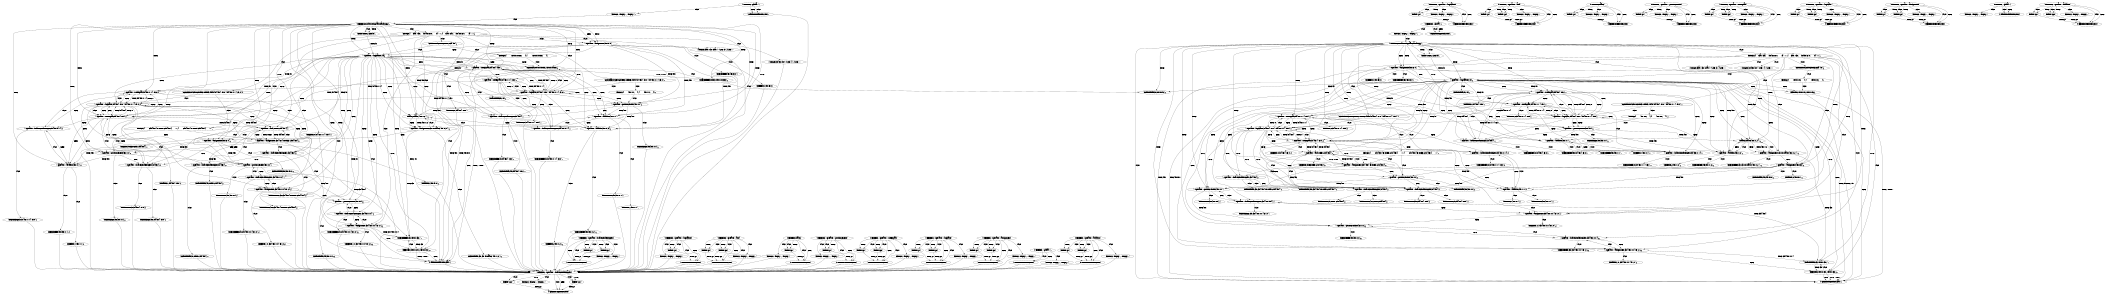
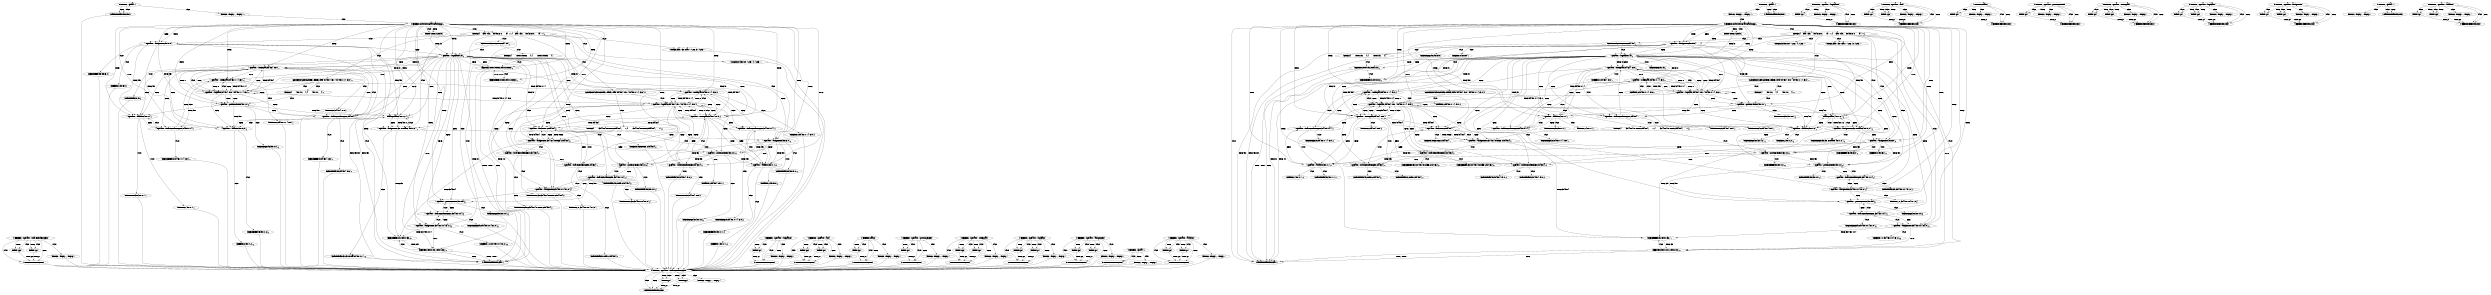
(929, 91) -> (1368, 74)
